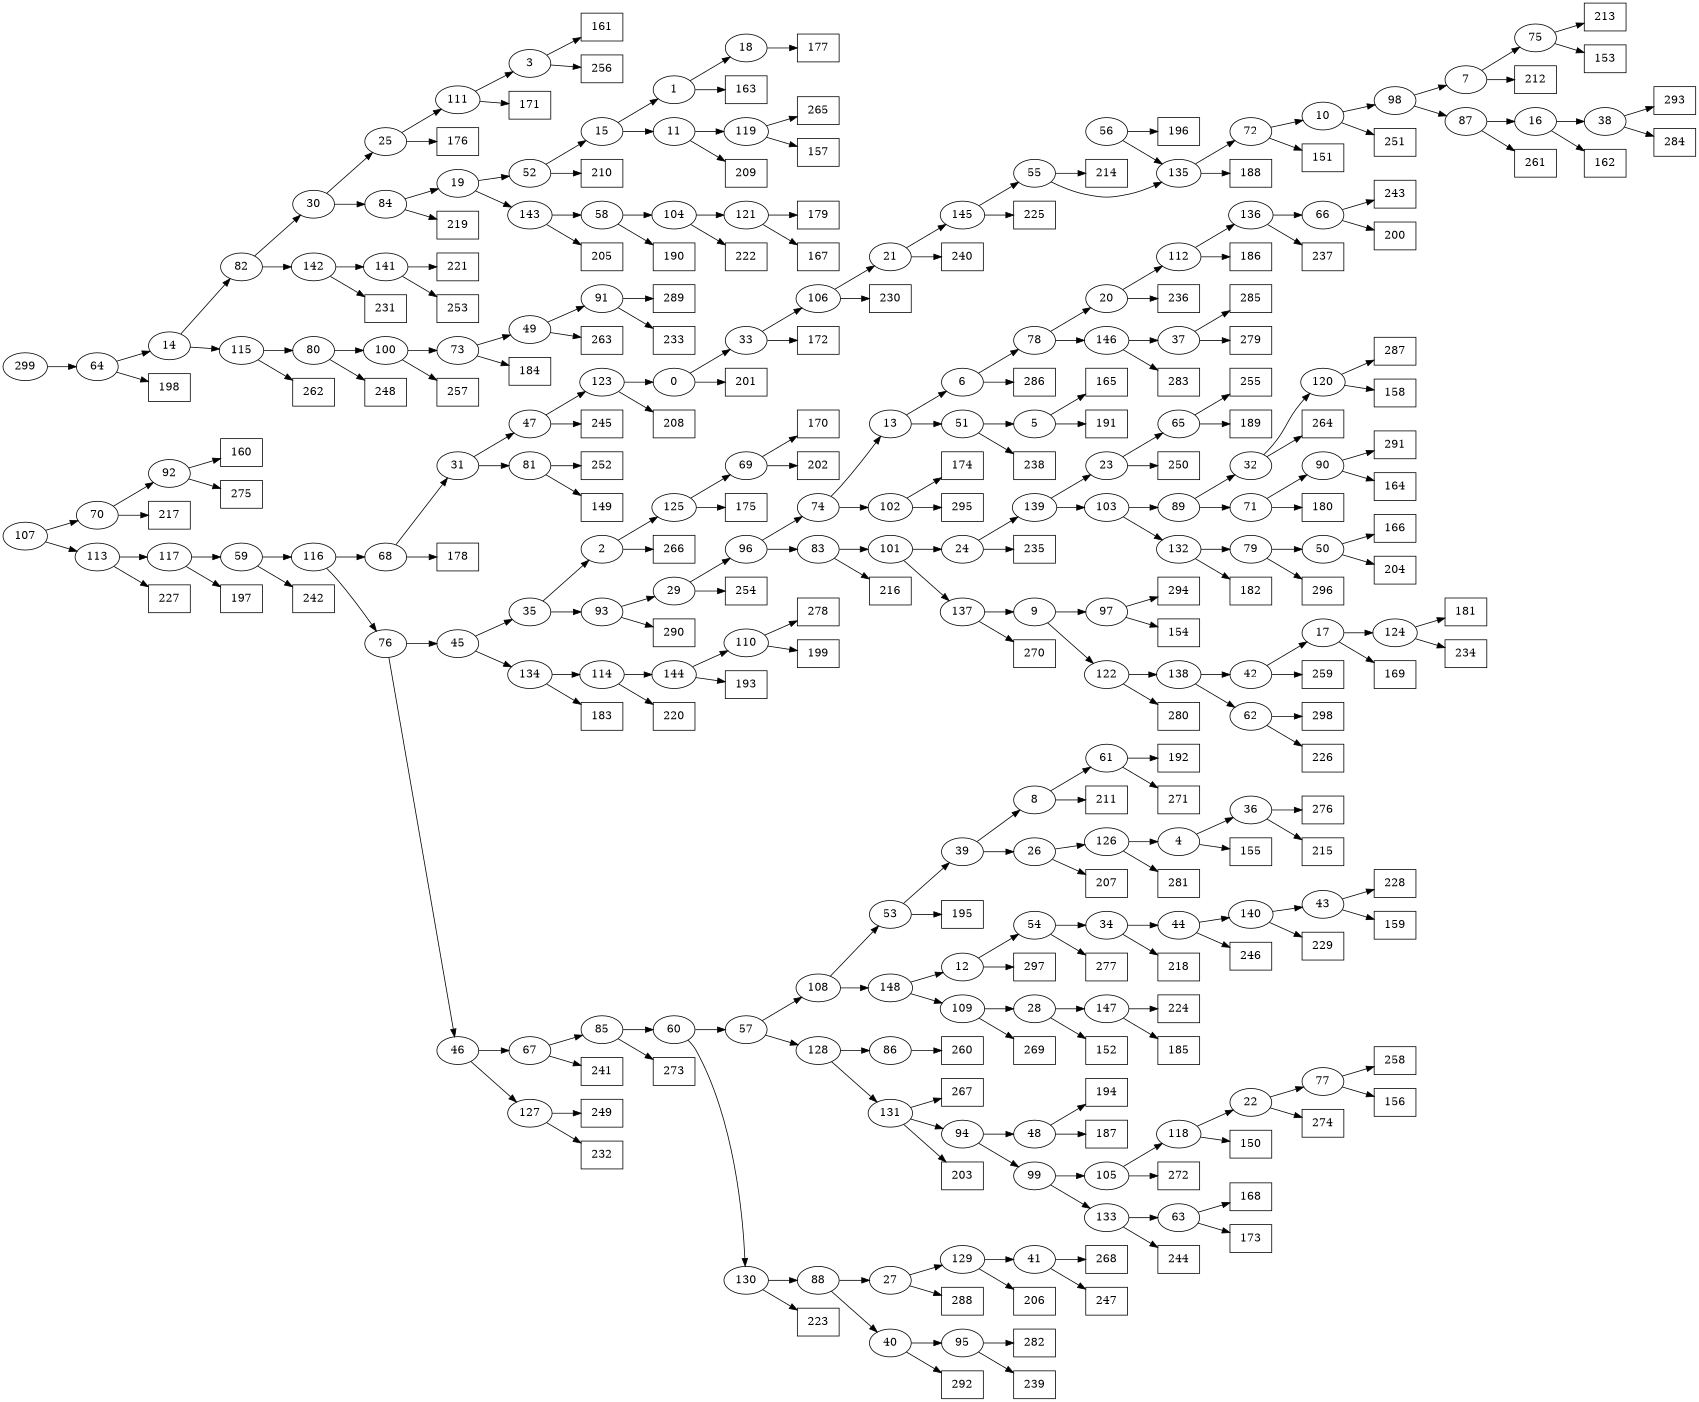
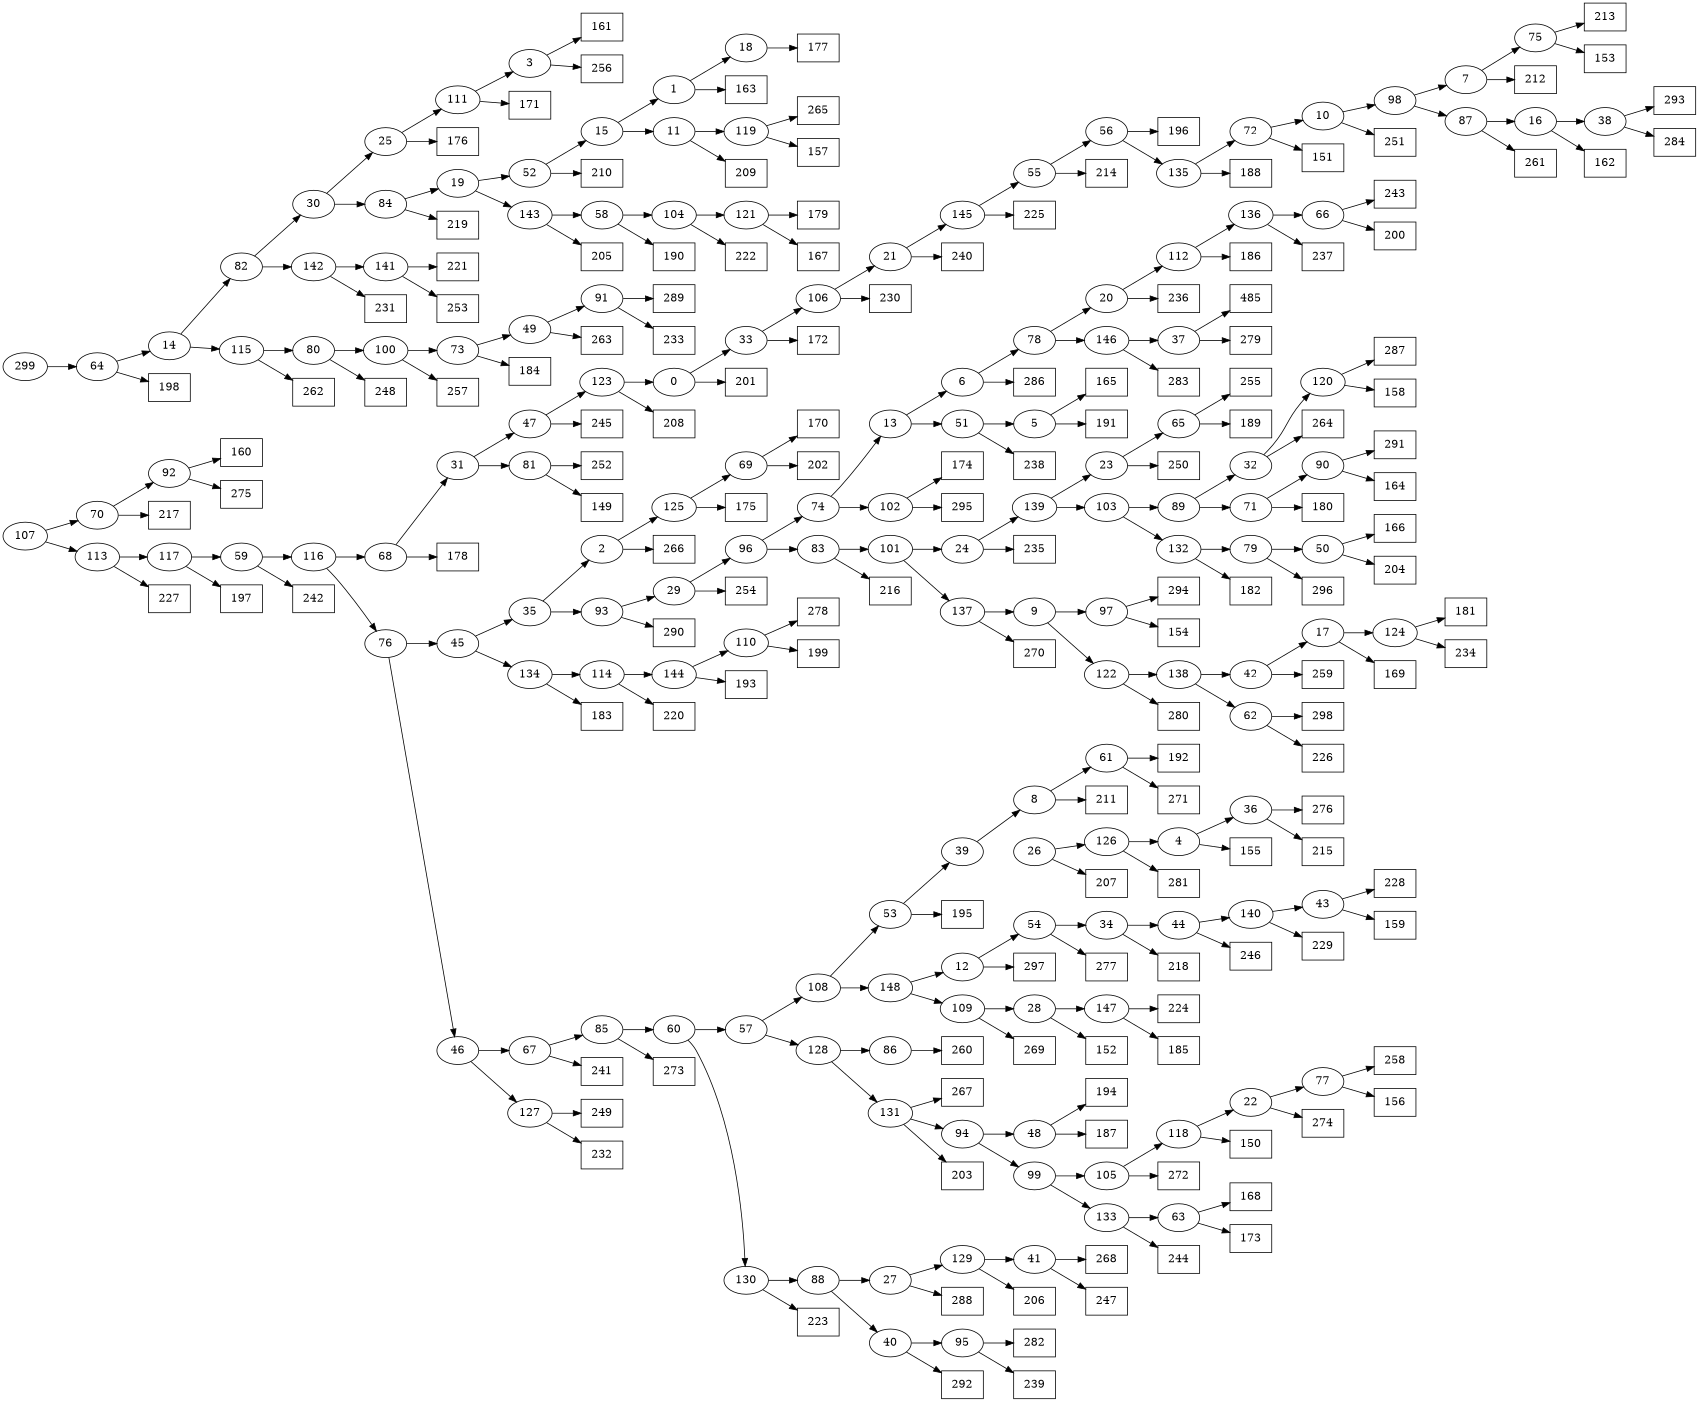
(1102, 197) -> (1067, 154)
(1251, 299) -> (1251, 299)
(995, 852) -> none
